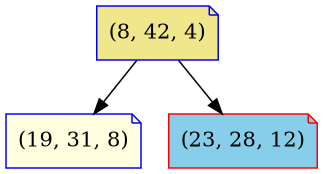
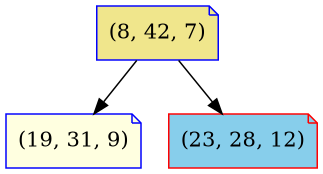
(158, 33) -> (158, 33)
(74, 141) -> (74, 141)
